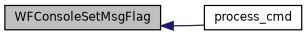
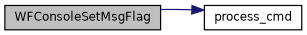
(189, 26) -> (176, 9)
